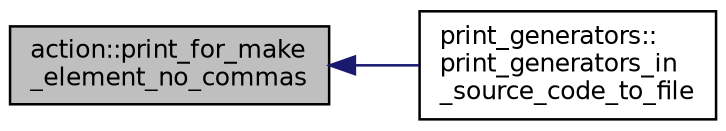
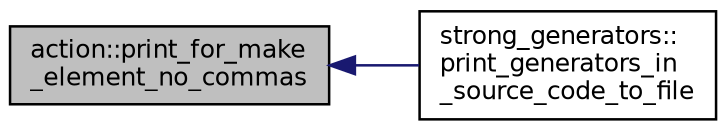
(568, 65) -> (568, 65)
